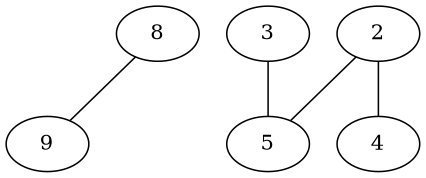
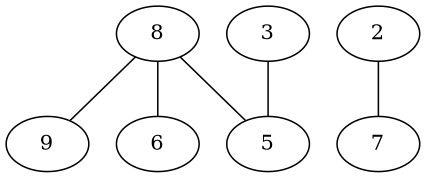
(323, 89) -> (213, 89)
none -> (158, 144)
(378, 144) -> (378, 144)
